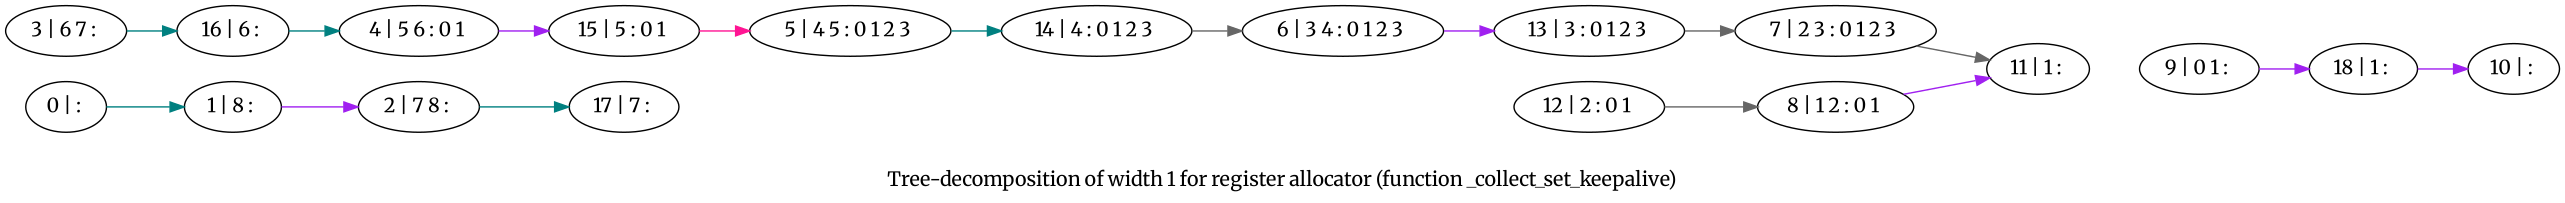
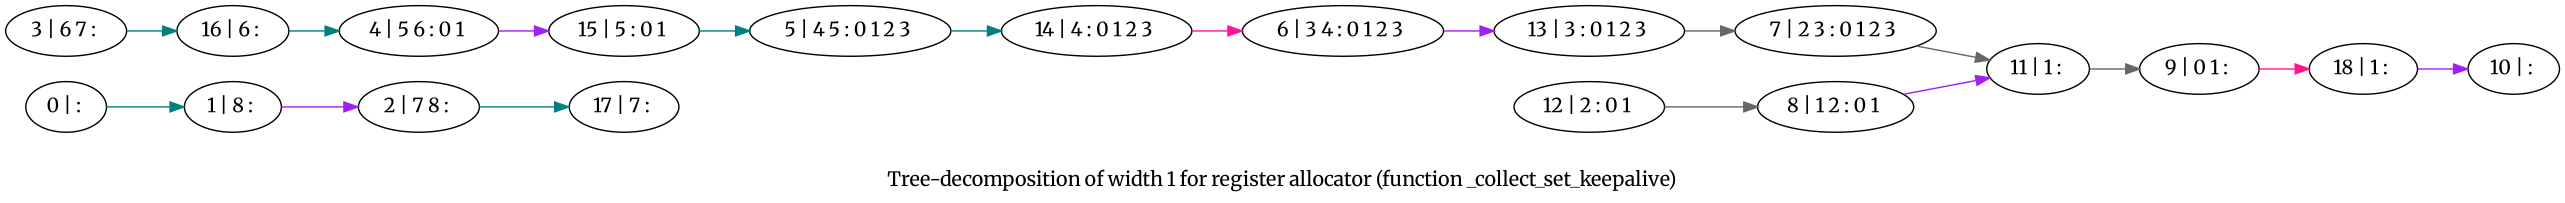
(717, 31) -> (717, 31)
(1210, 31) -> (1210, 31)
none -> (2108, 69)
(2277, 69) -> (2277, 69)
